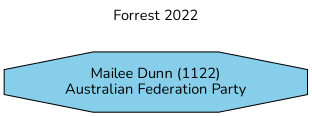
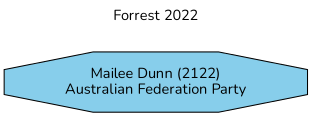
(156, 82) -> (156, 82)
